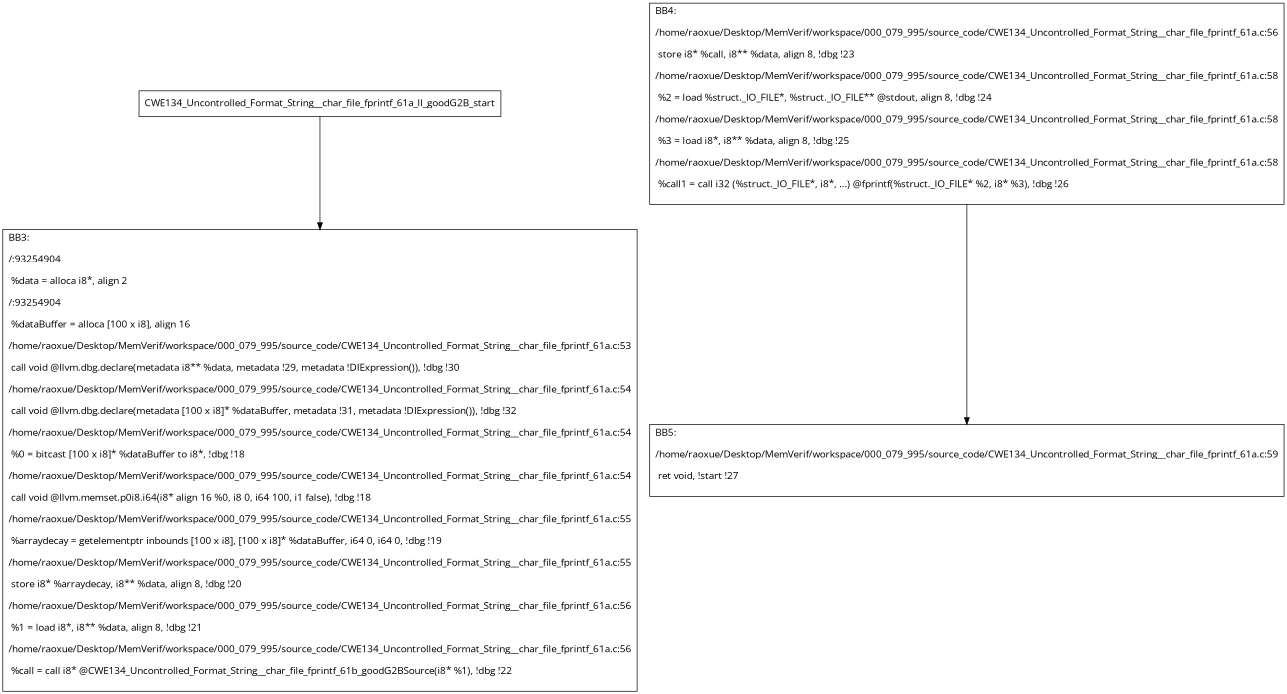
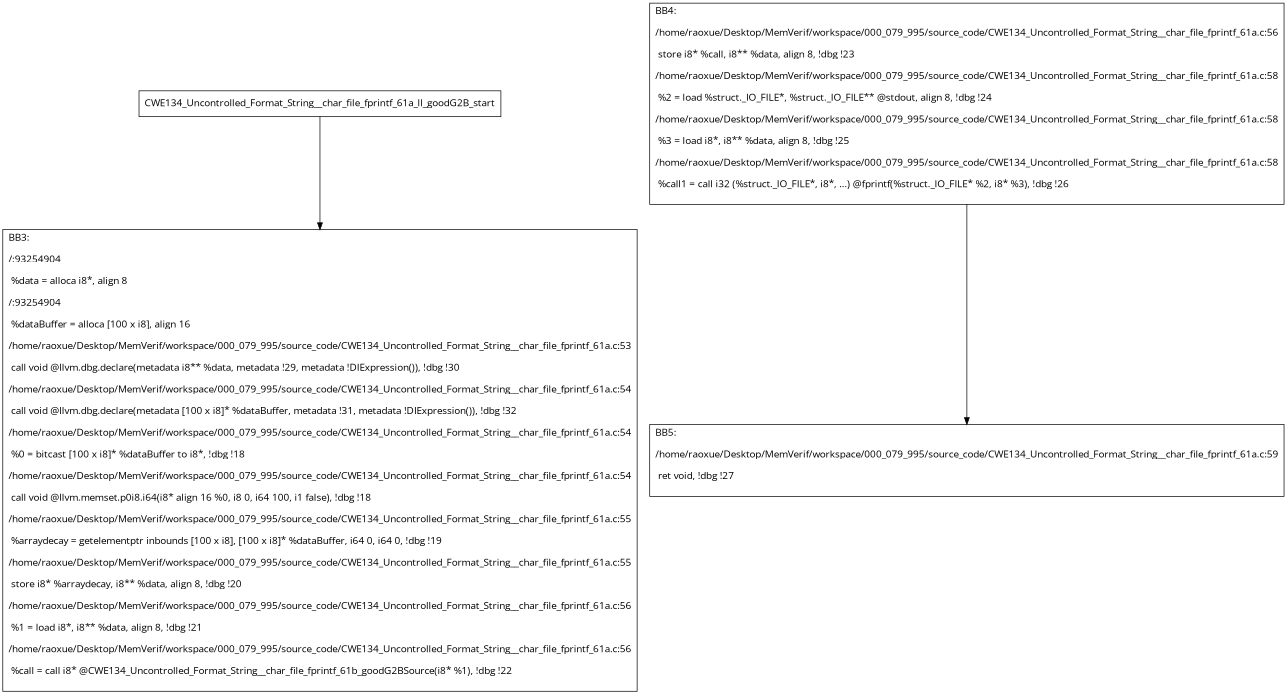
(68, 281) -> (68, 281)
(697, 476) -> (695, 476)
